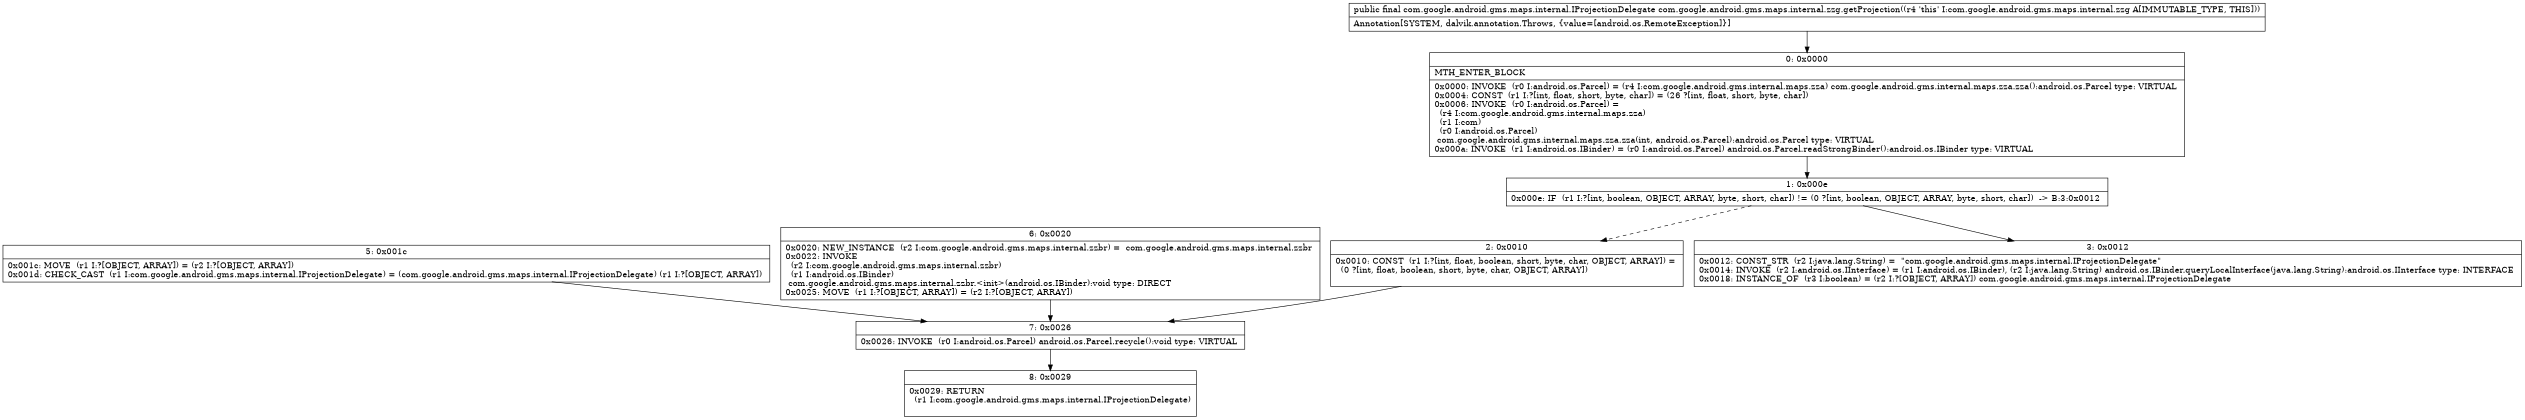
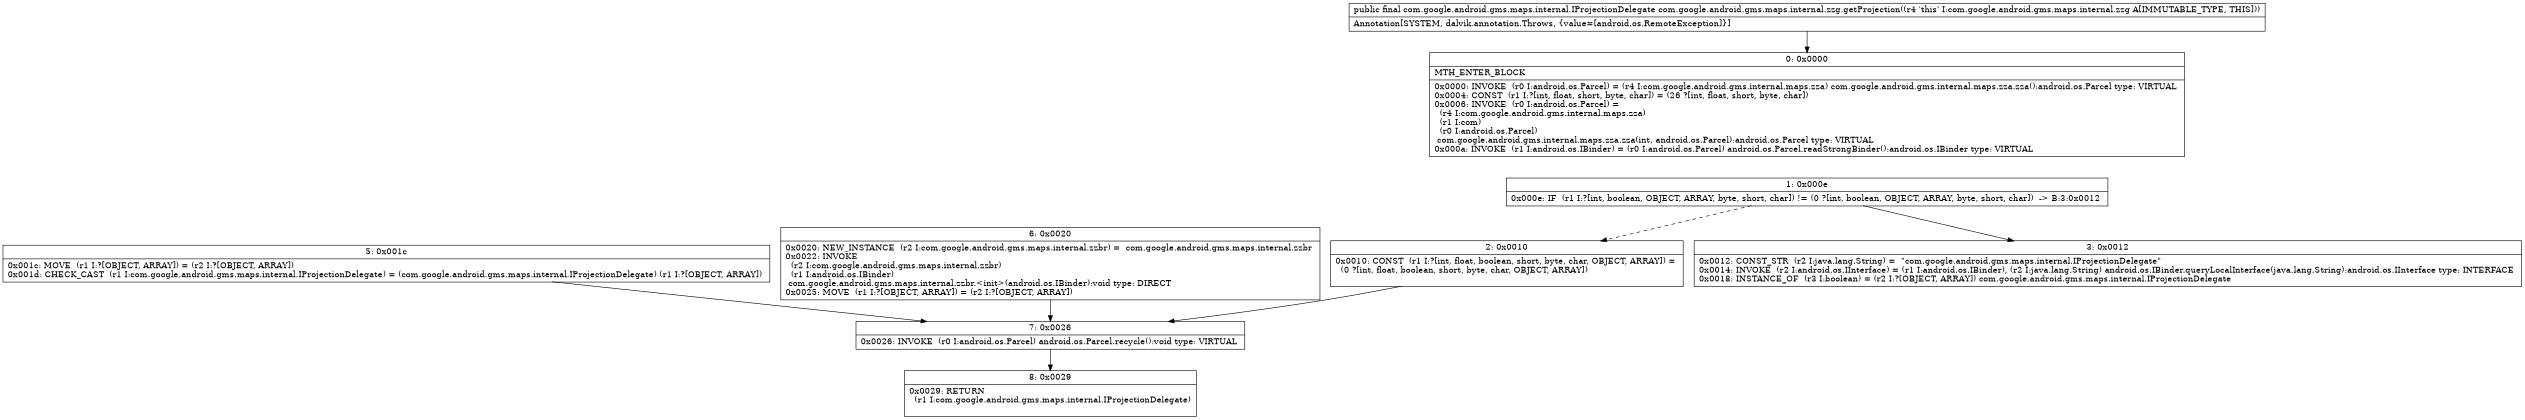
(1807, 164) -> none
